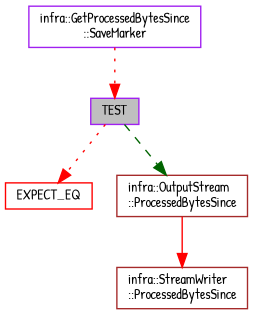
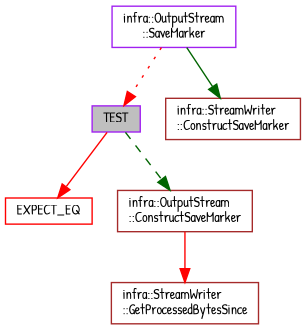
(115, 27) -> (174, 27)
none -> (233, 119)
(86, 148) -> (87, 159)
(182, 196) -> (185, 211)
(182, 288) -> (185, 303)
